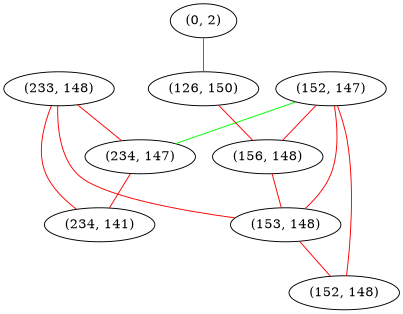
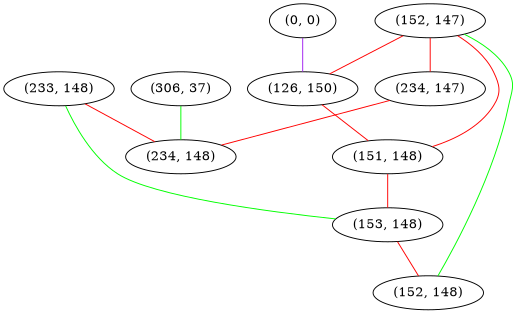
(204, 21) -> (303, 21)
none -> (181, 89)
(100, 123) -> none
(230, 125) -> (430, 55)
(268, 157) -> (388, 157)
(334, 162) -> (366, 55)
(351, 190) -> (496, 150)
(124, 196) -> (182, 196)
(100, 225) -> (181, 157)
